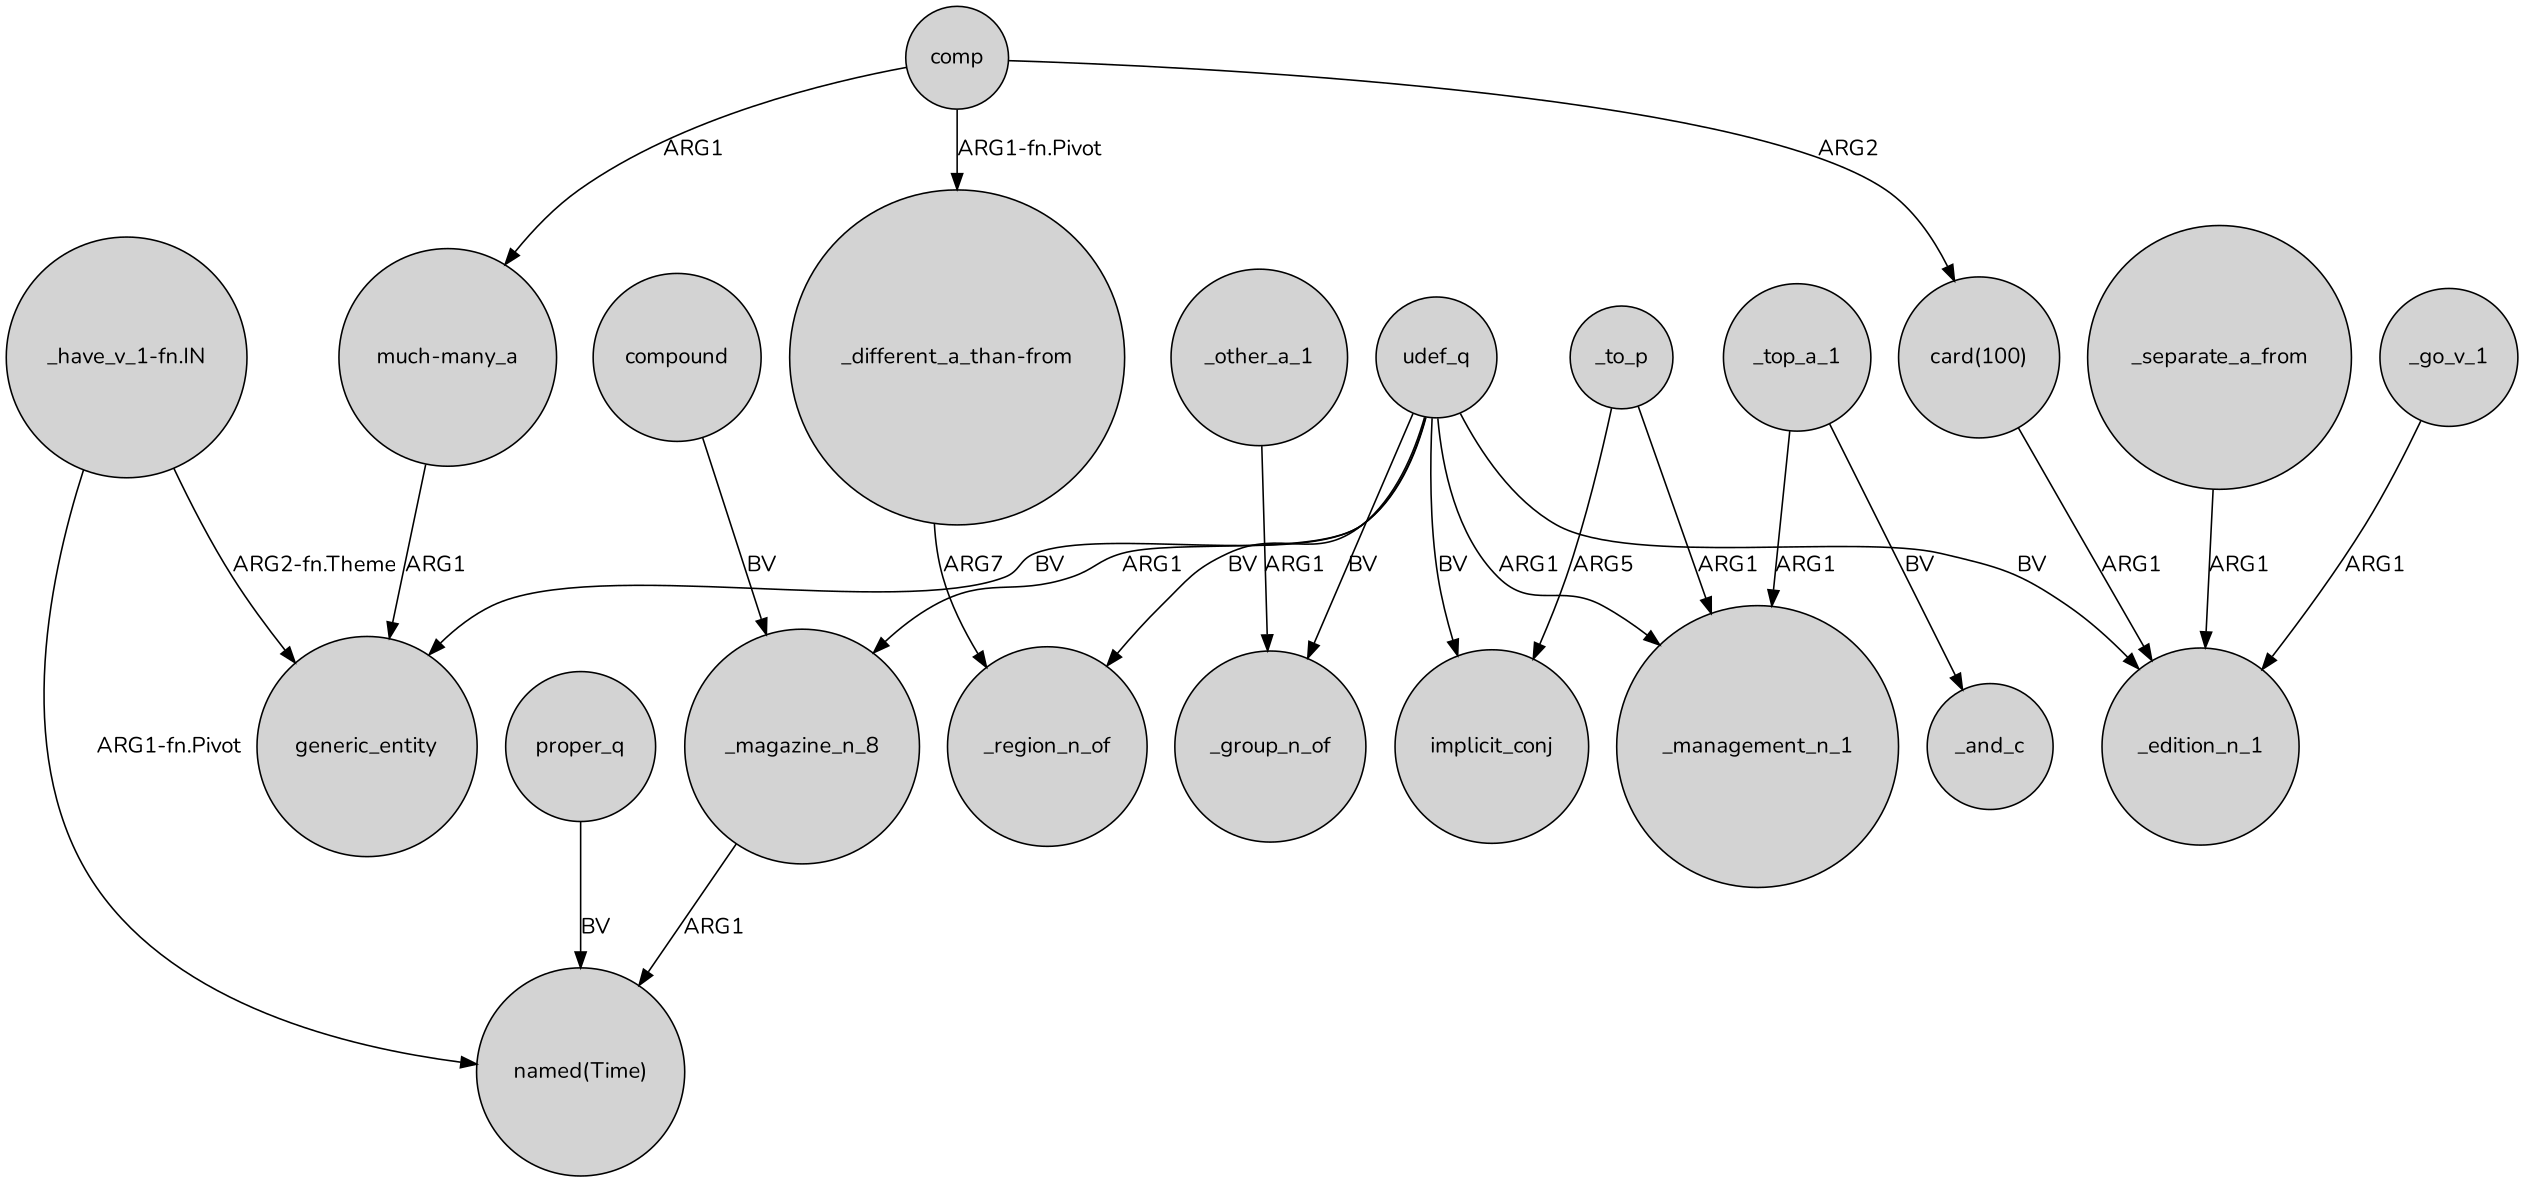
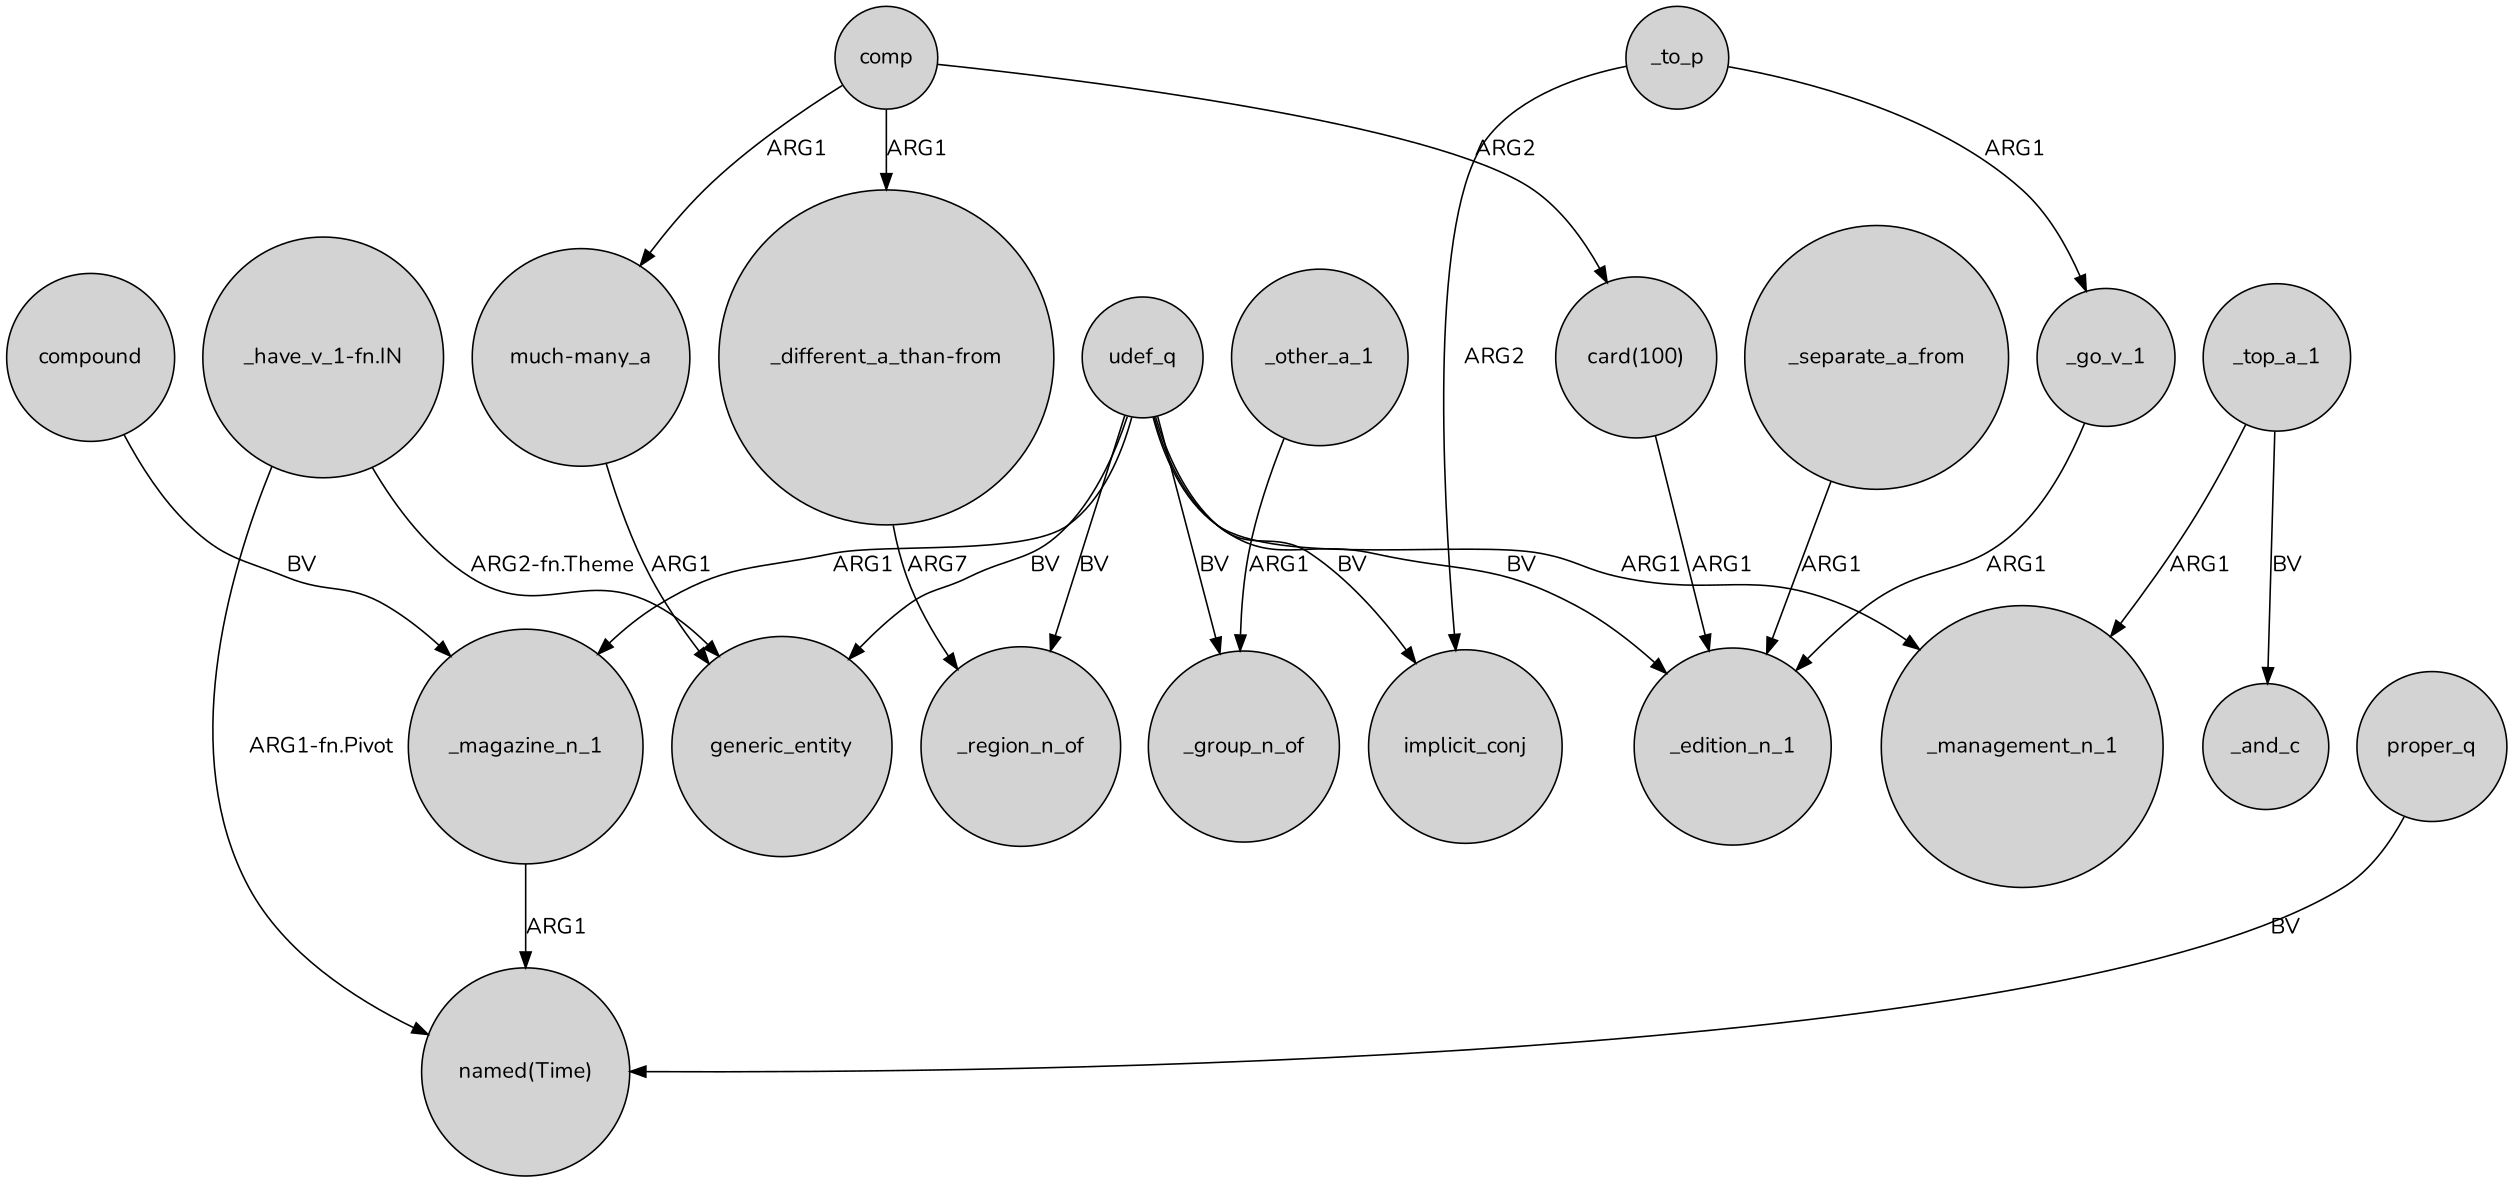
(1030, 149) -> (917, 149)
(1672, 502) -> (1931, 131)
(1603, 565) -> (1495, 357)
(802, 747) -> (526, 747)
